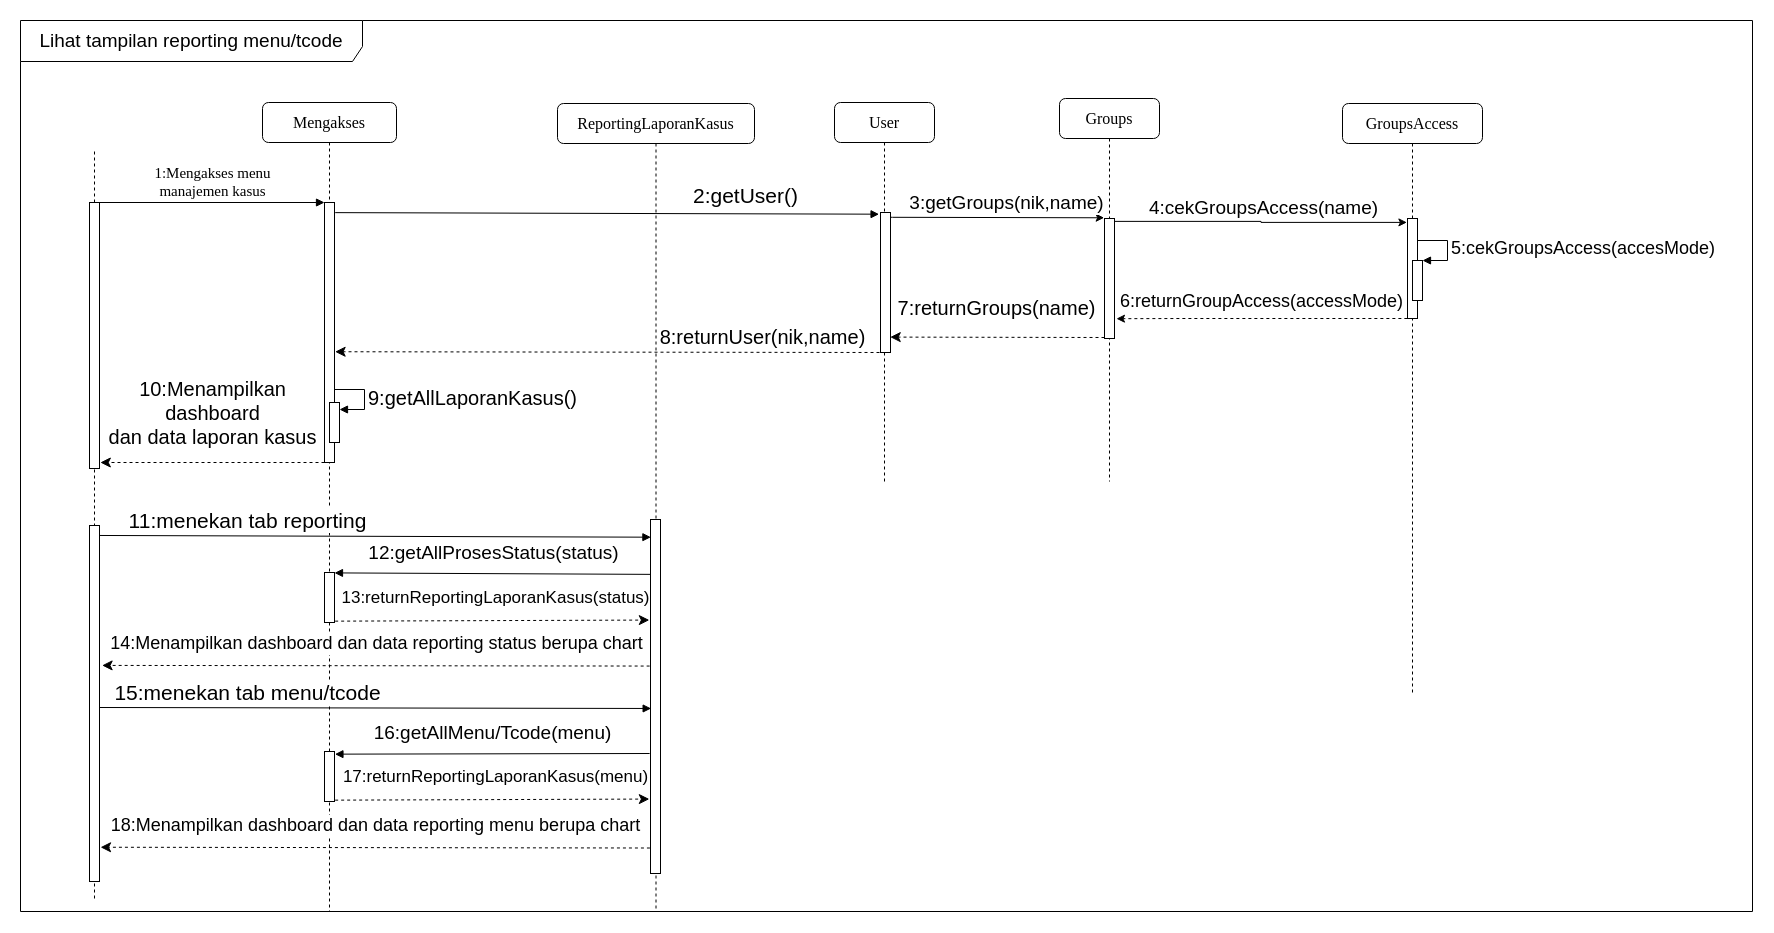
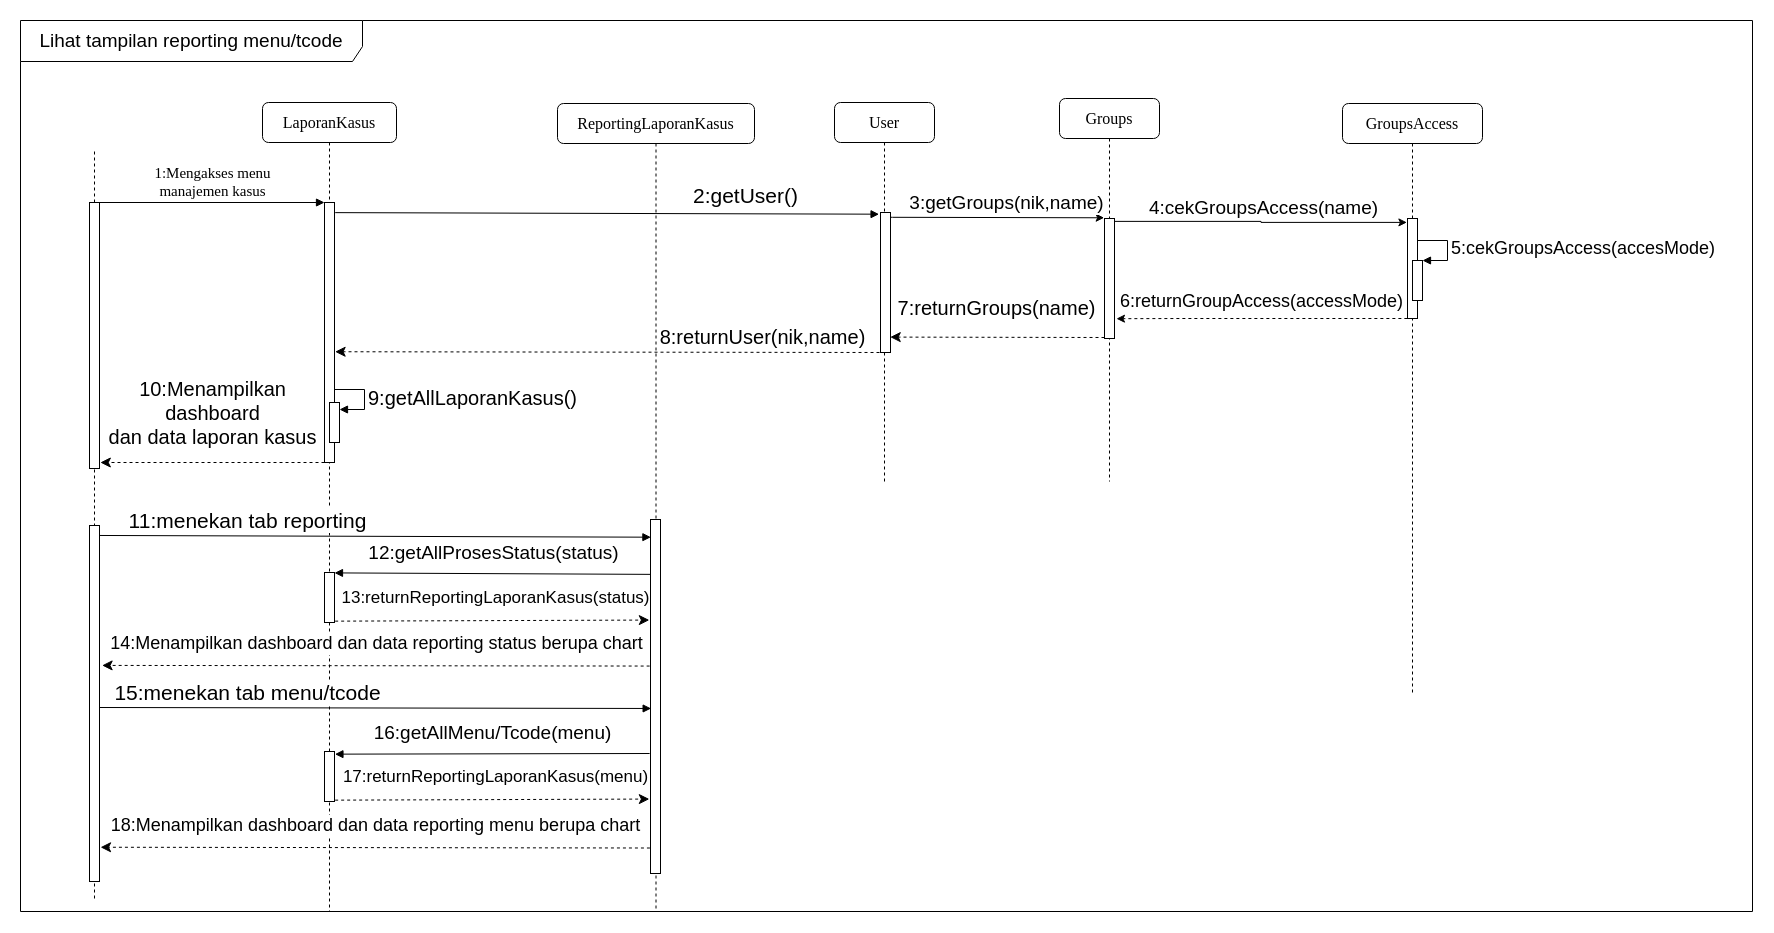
(330, 123) -> (330, 123)
